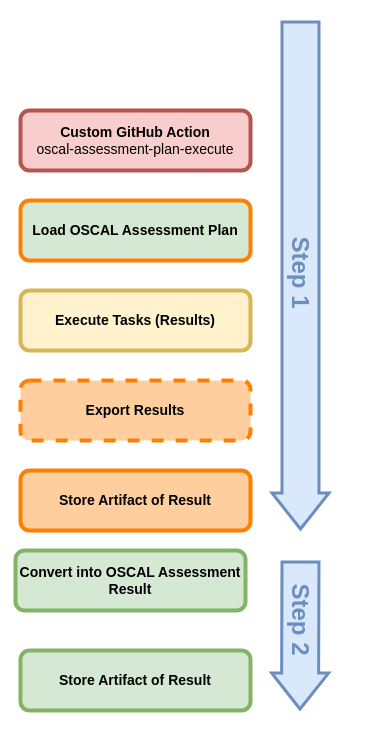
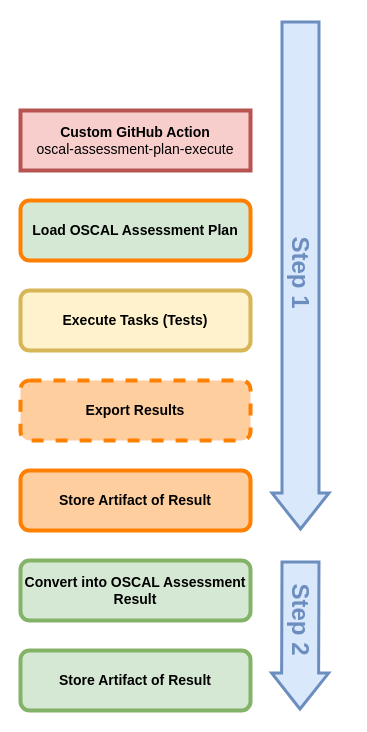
(136, 141) -> (136, 141)
(136, 321) -> (136, 321)
(131, 581) -> (136, 591)
